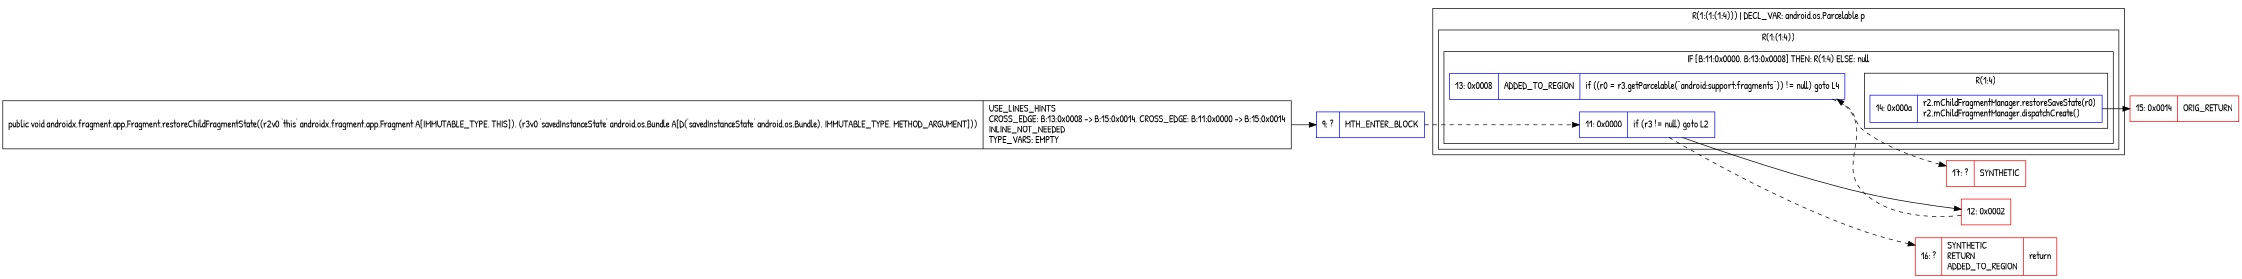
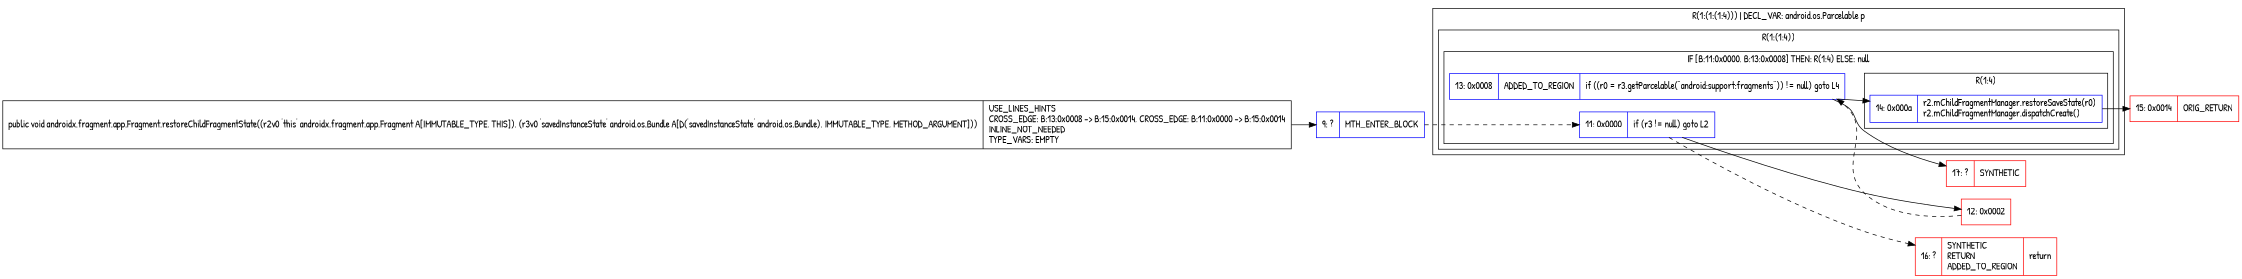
none -> (1850, 100)
(1876, 139) -> (1876, 139)
